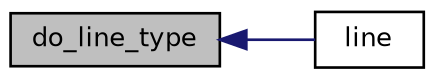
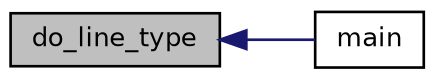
(369, 40) -> (369, 40)
